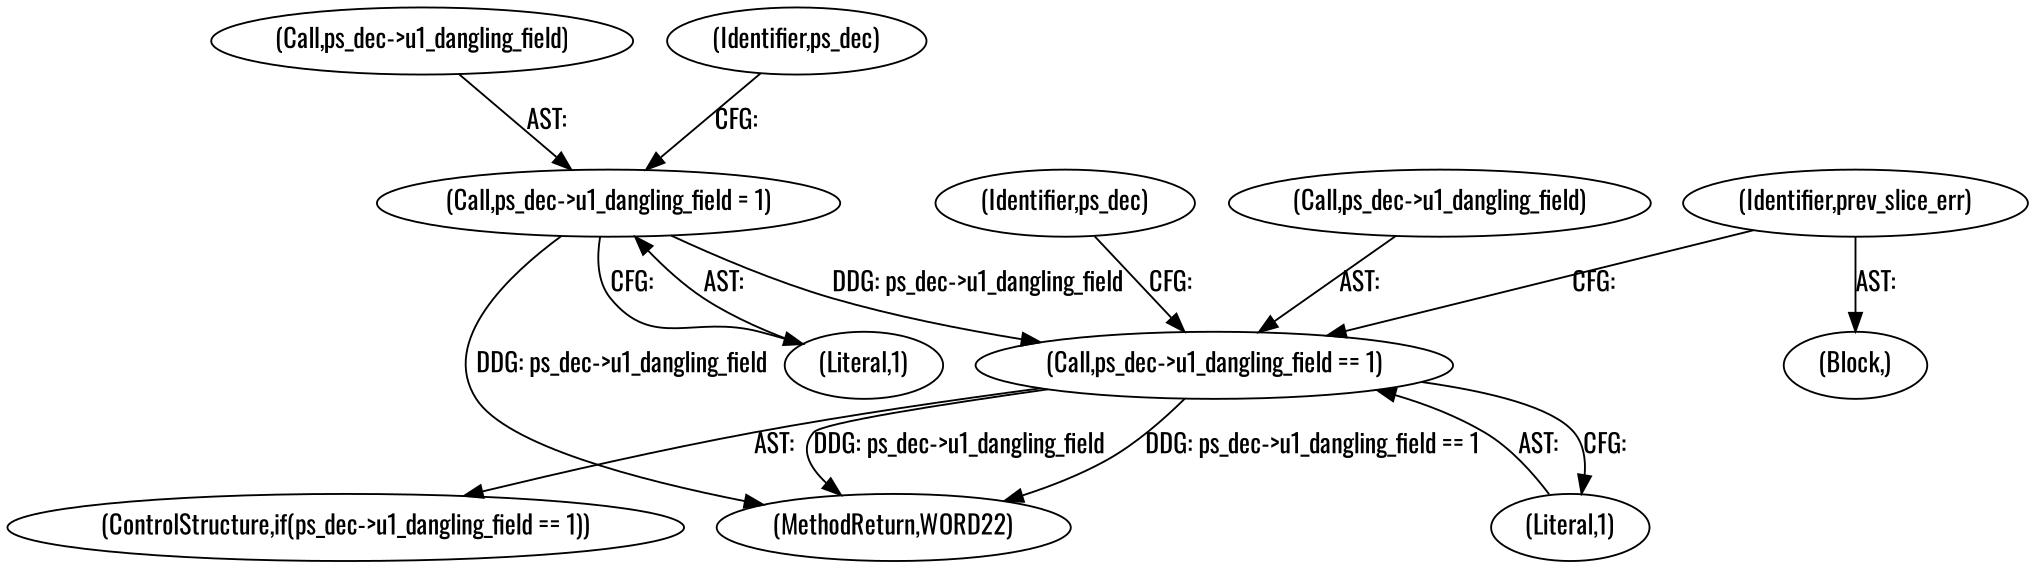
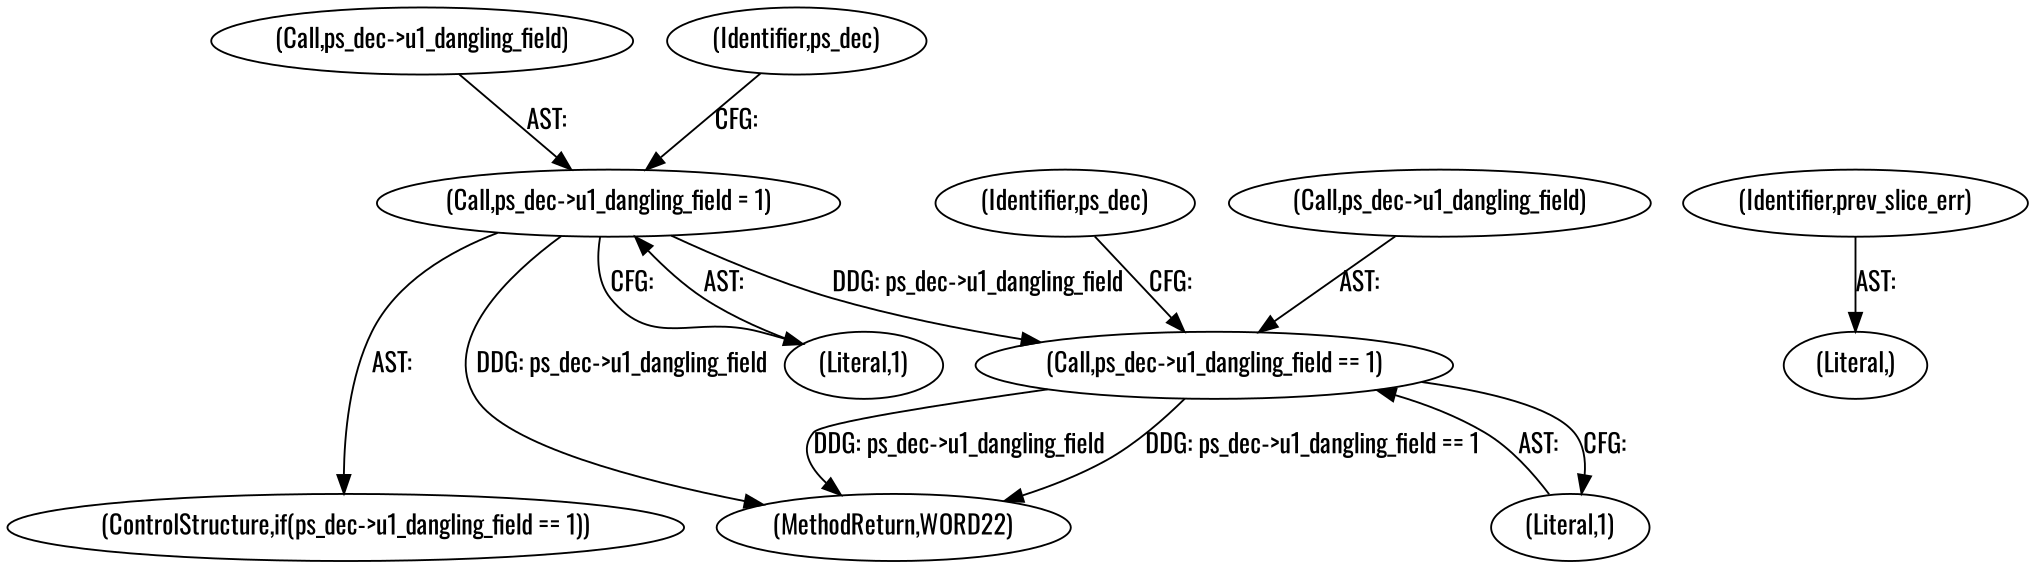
(1549, 281) -> none
(1856, 365) -> (1856, 365)
(760, 431) -> (376, 324)
